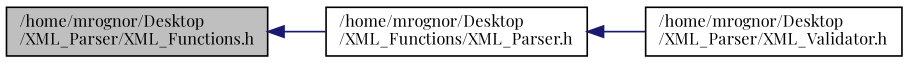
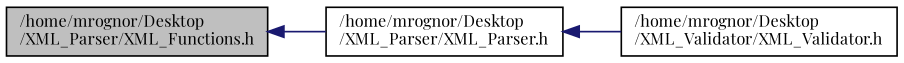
(457, 32) -> (444, 32)
(774, 32) -> (759, 32)
